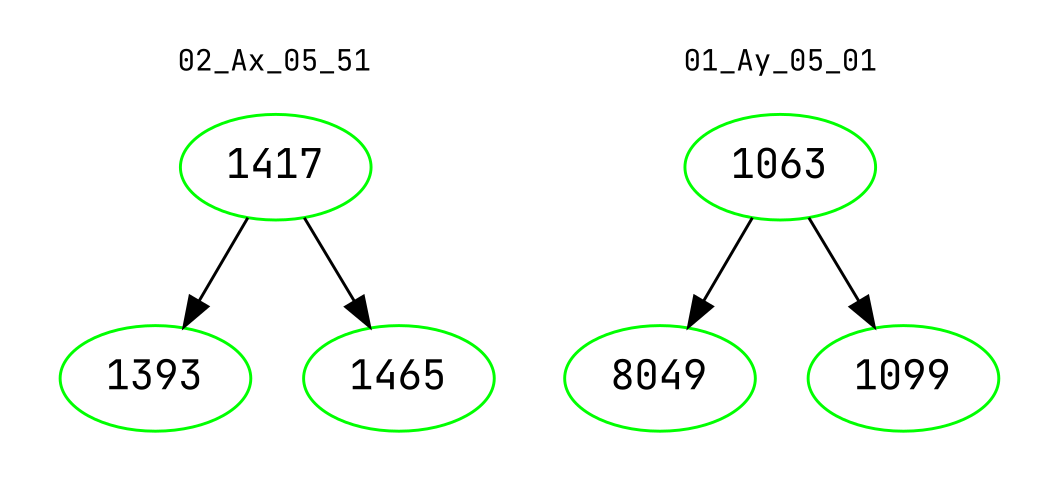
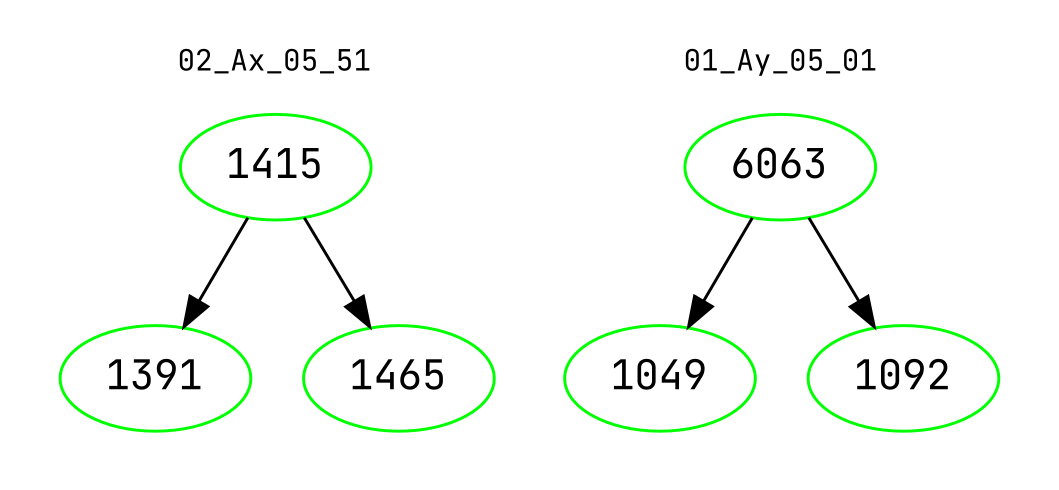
(276, 167) -> (276, 167)
(780, 167) -> (780, 167)
(155, 378) -> (155, 378)
(660, 378) -> (660, 378)
(903, 378) -> (903, 378)
